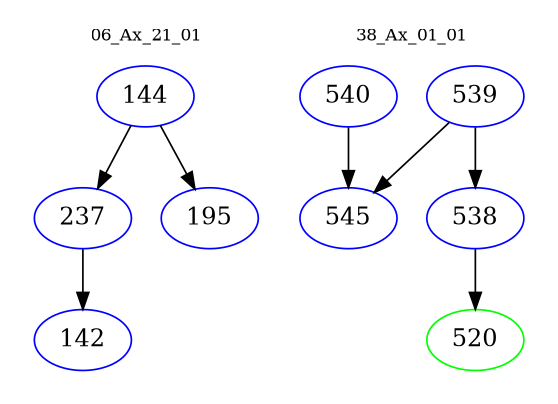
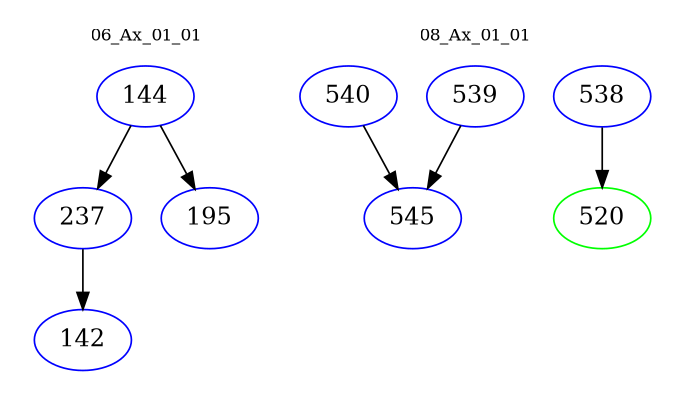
(146, 36) -> (146, 36)
(412, 36) -> (475, 36)
(475, 149) -> none
